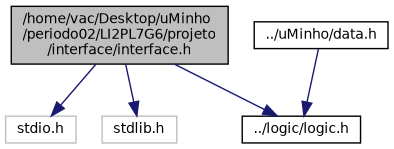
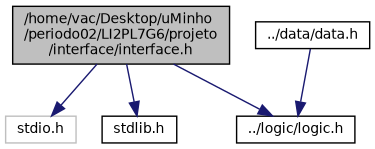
(321, 35) -> (313, 35)
(139, 130) -> (139, 130)
